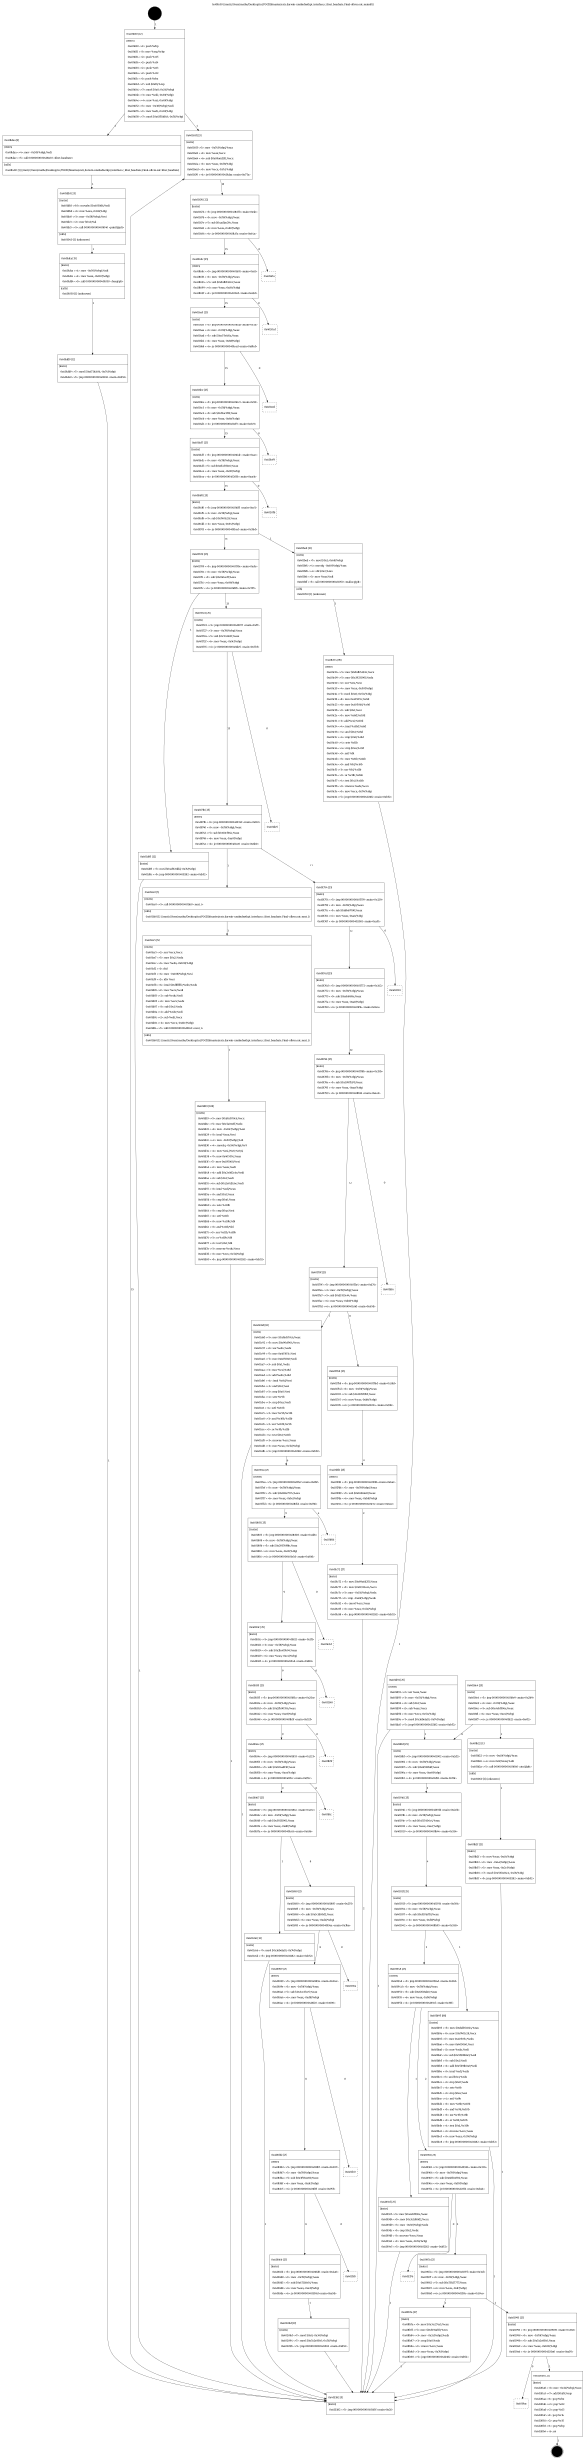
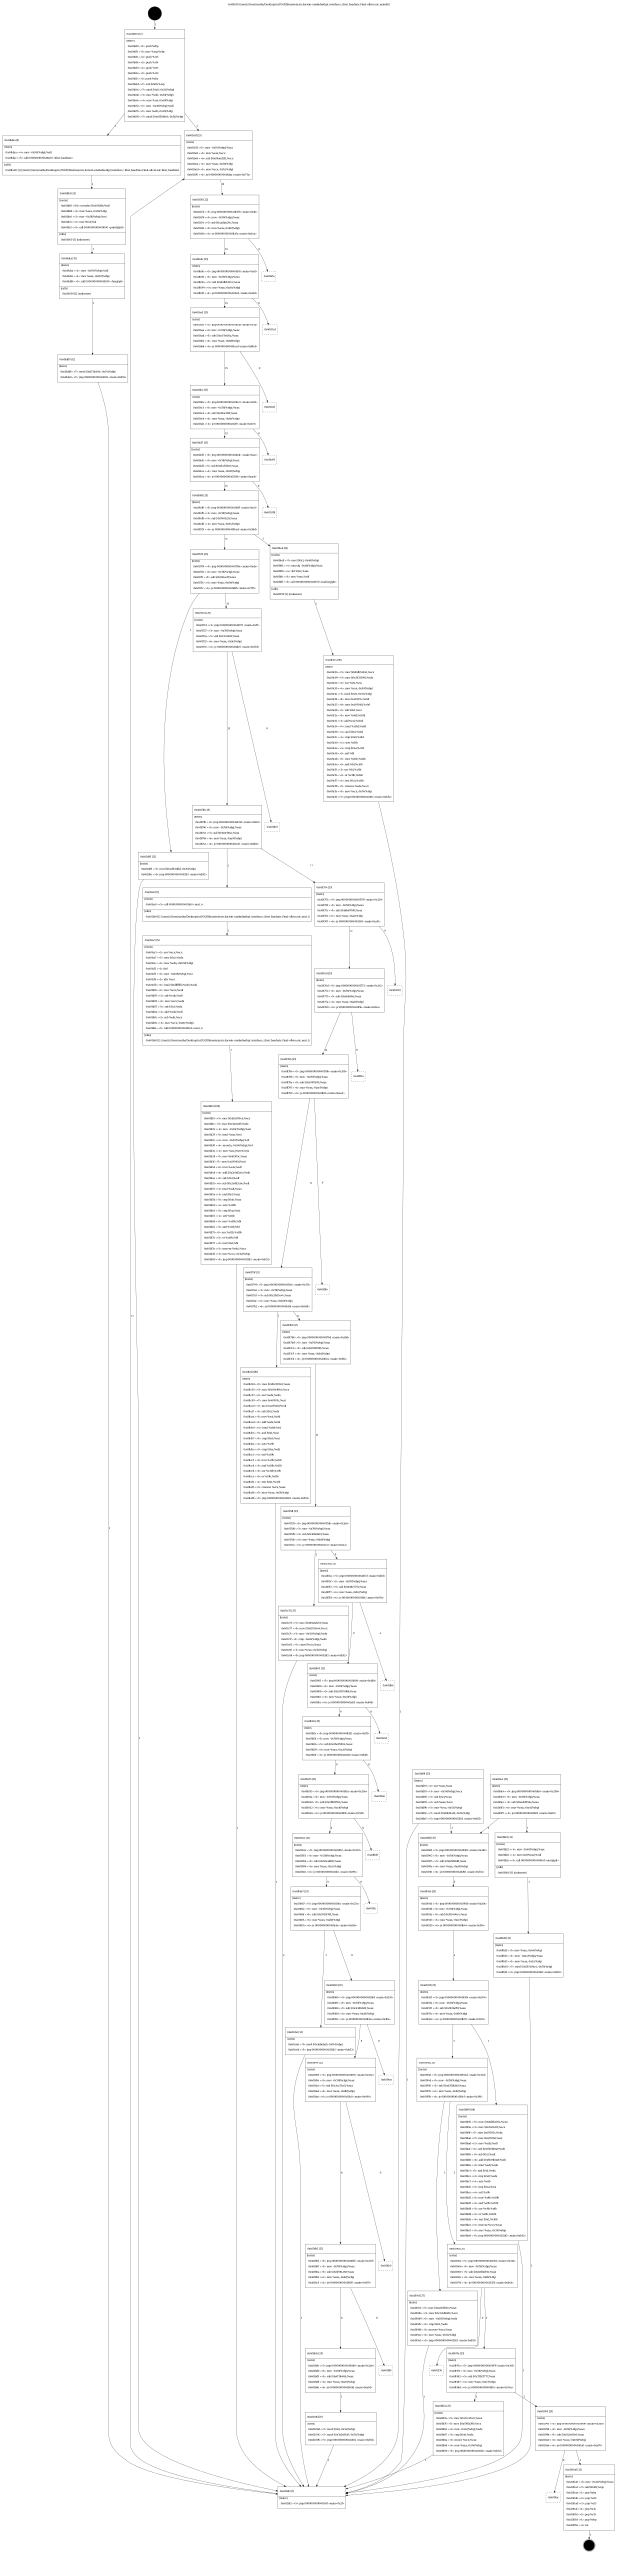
none -> (358, 1076)
(286, 1460) -> (334, 1554)
